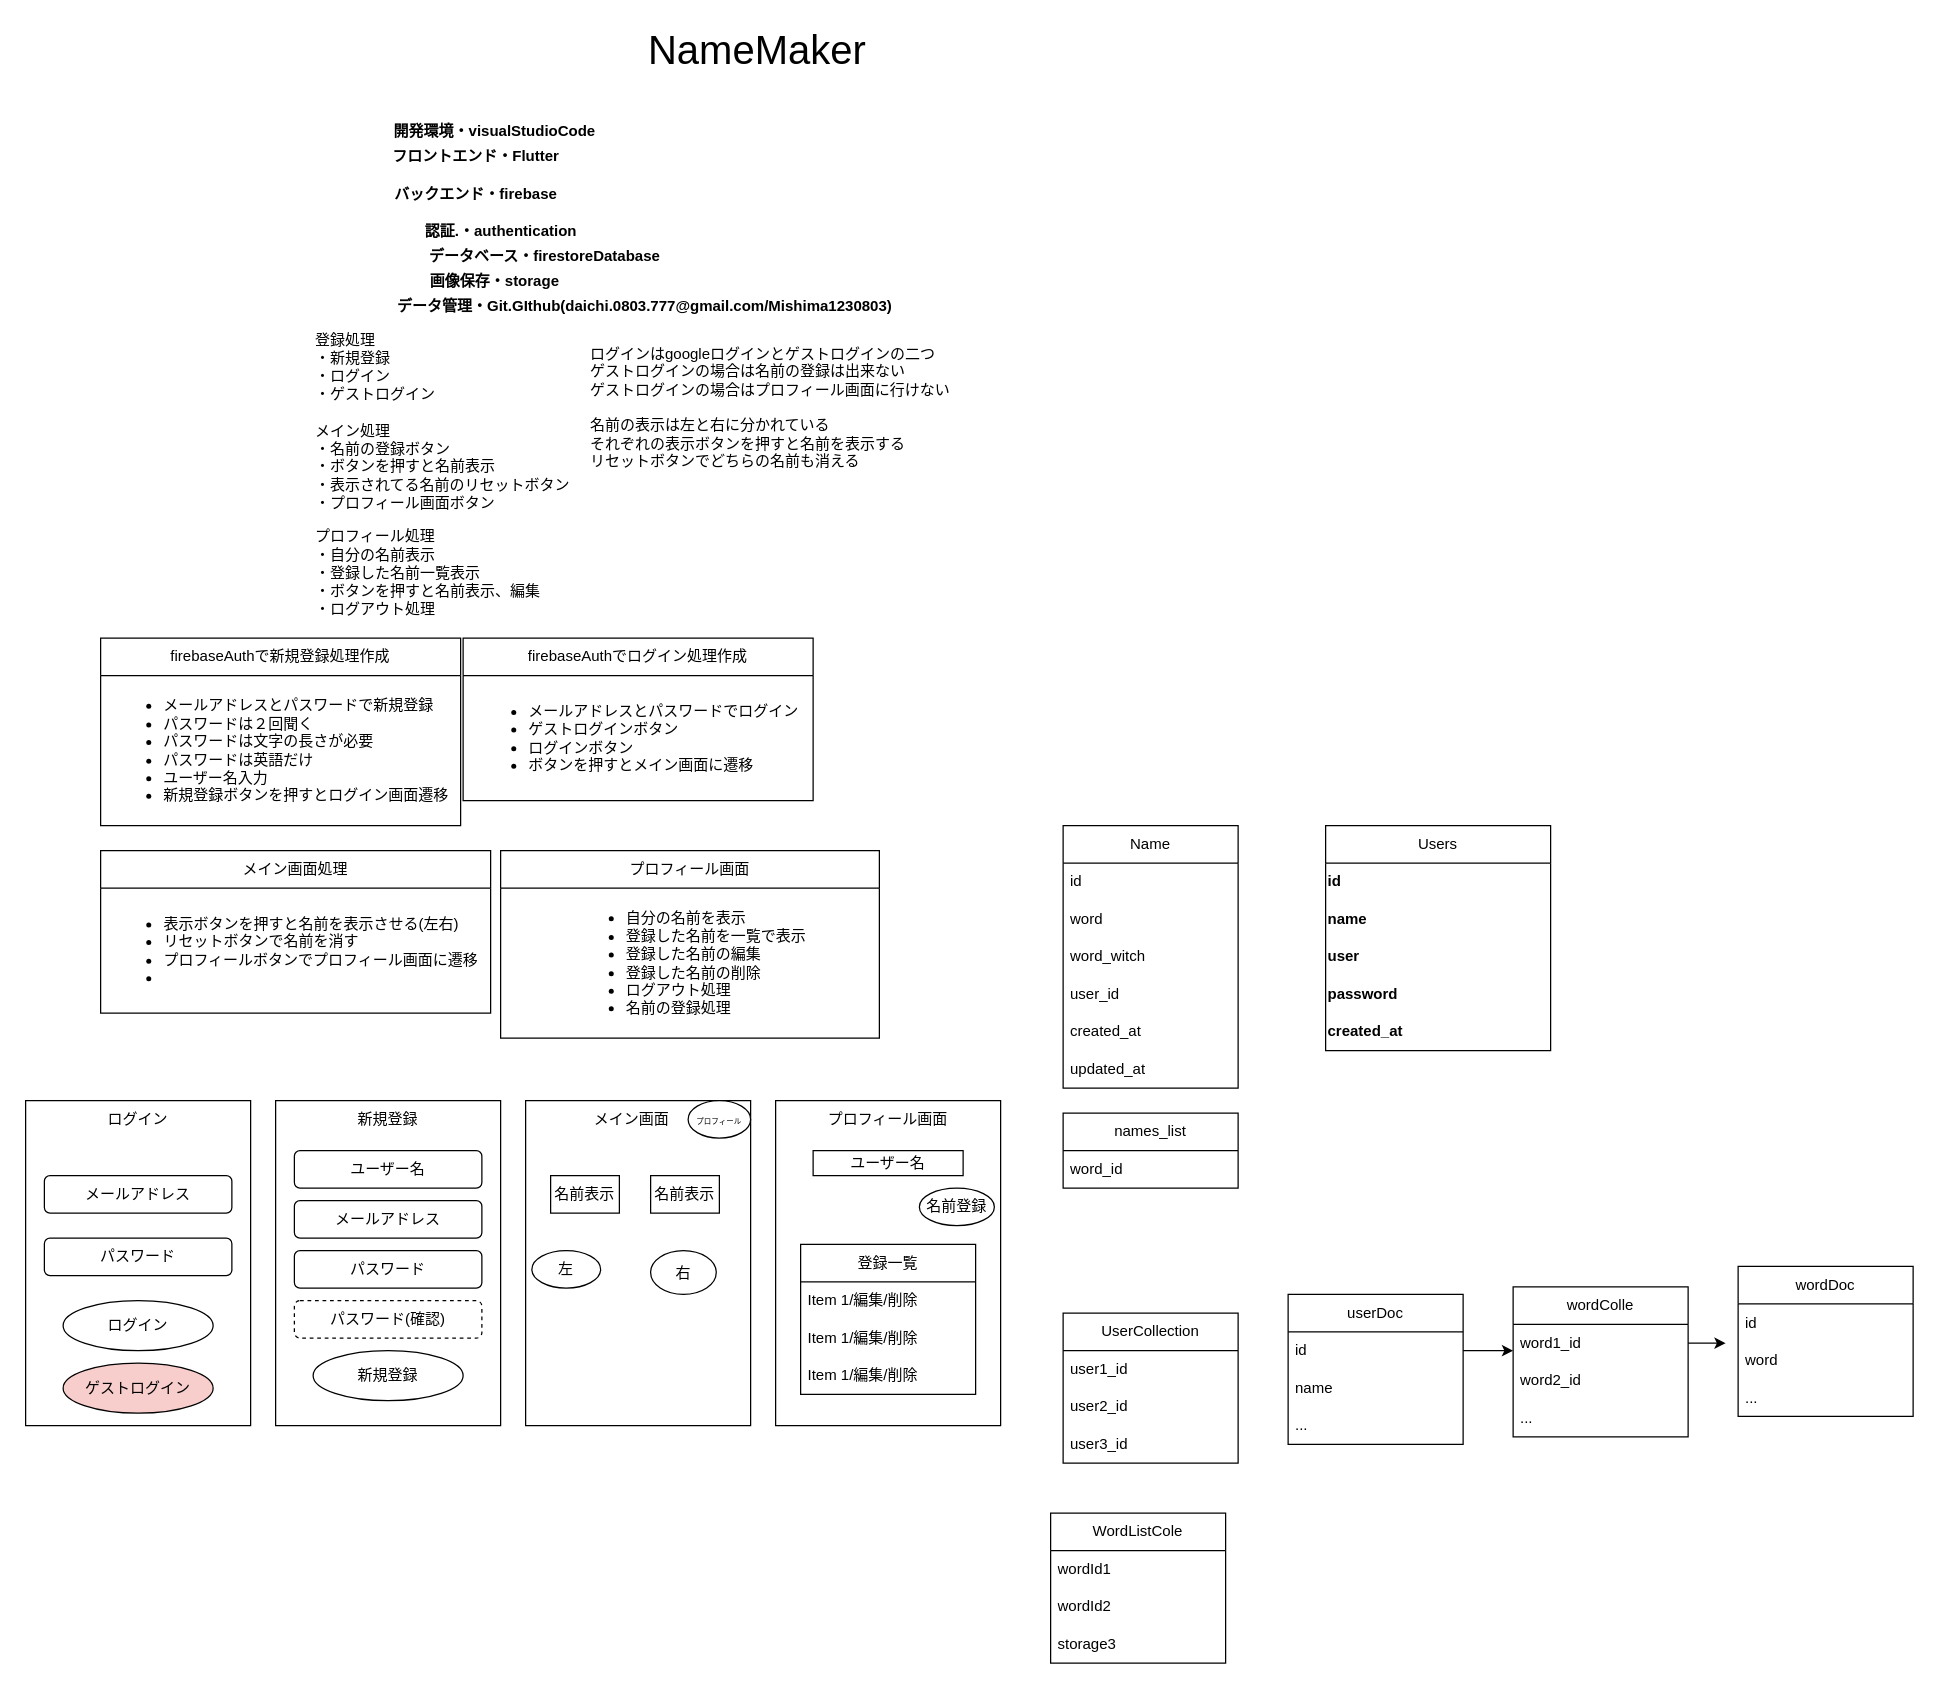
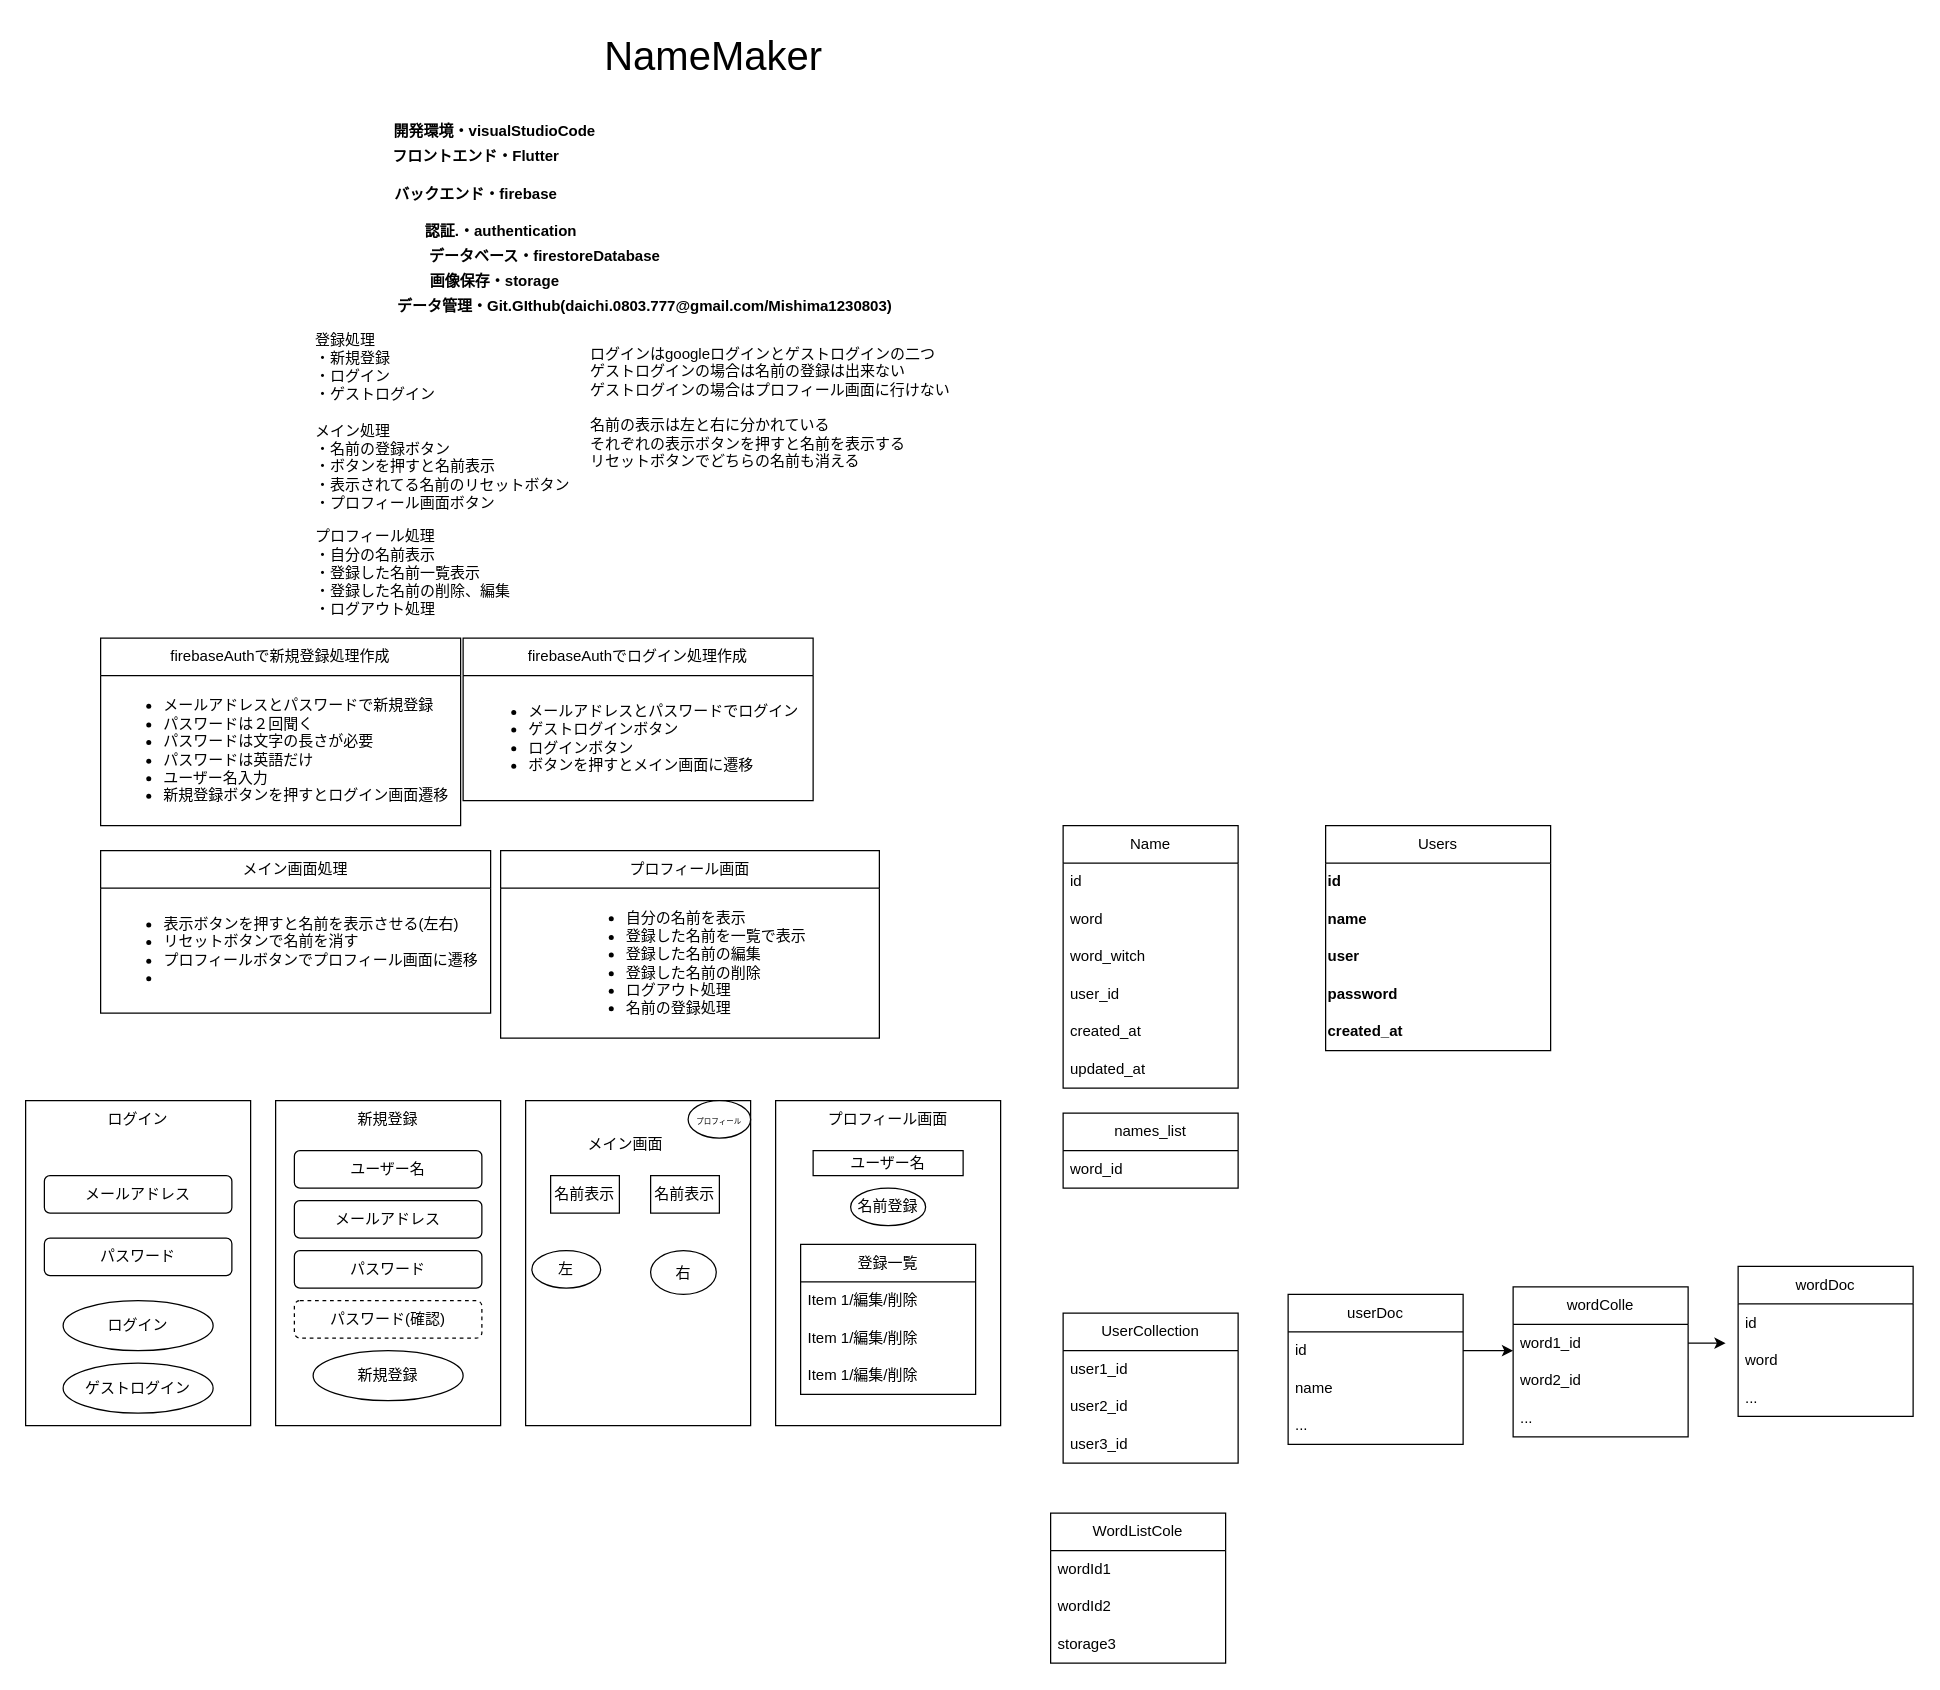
(757, 51) -> (713, 57)
(428, 582) -> (413, 582)
(632, 1119) -> (626, 1144)
(957, 1207) -> (888, 1207)
(138, 1388) -> (138, 1388)
